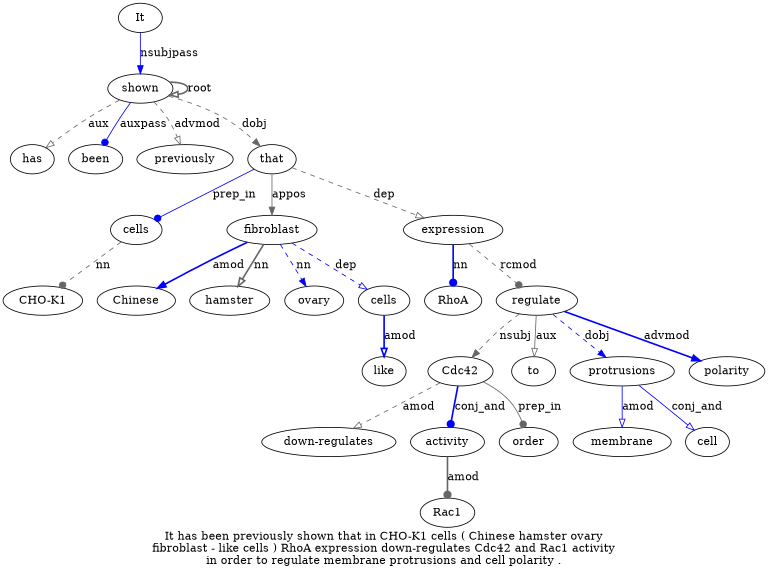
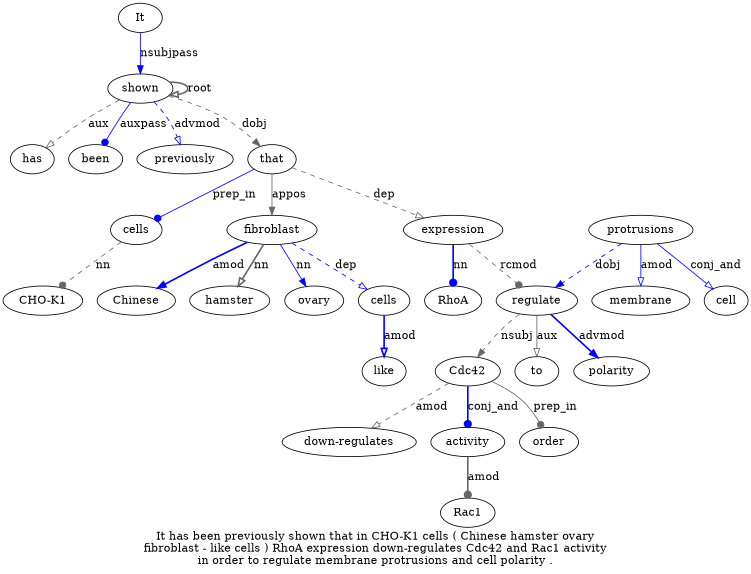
(167, 118) -> (167, 118)
(291, 262) -> (291, 262)
(576, 333) -> (592, 263)
